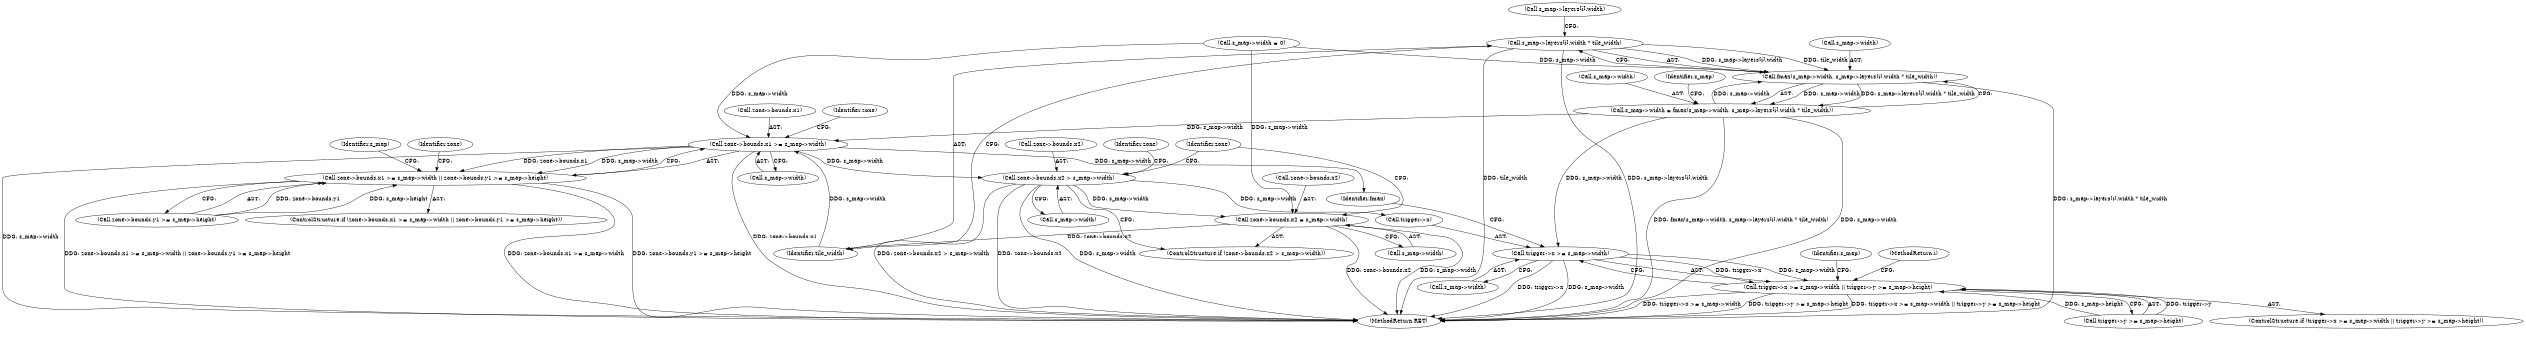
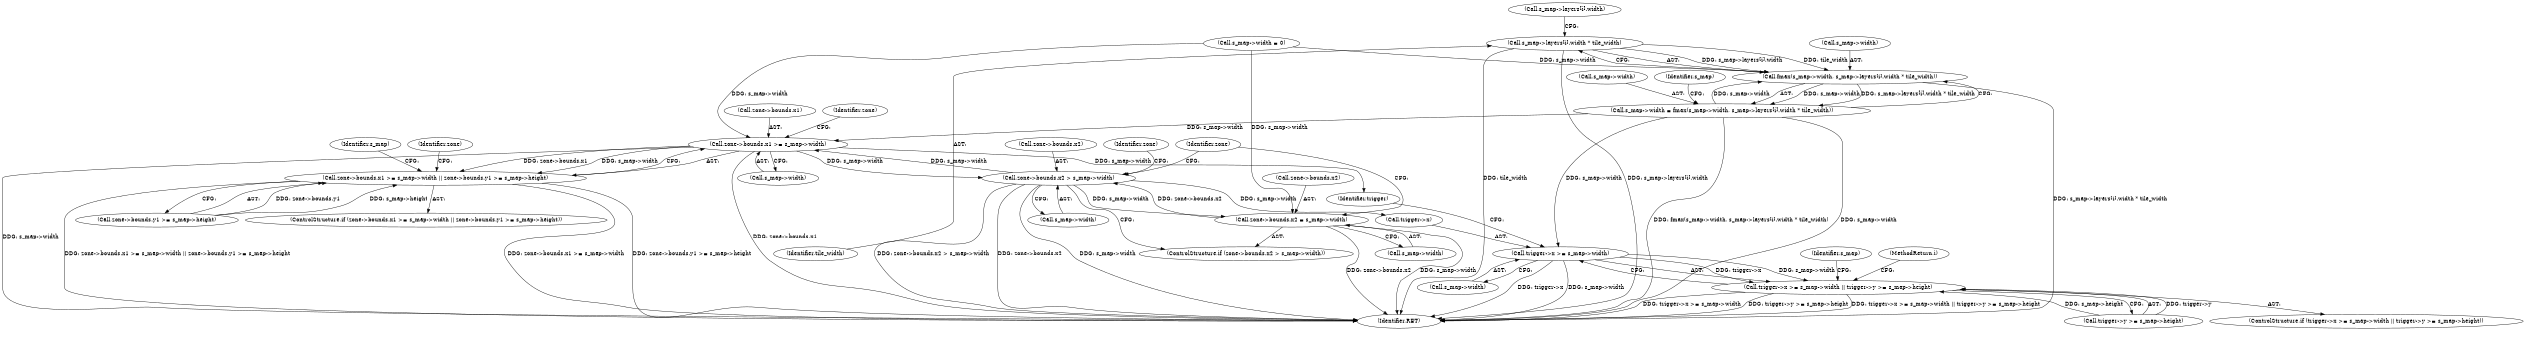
(1125, 85) -> none
(829, 194) -> (916, 162)
(1363, 199) -> (1363, 199)
(1040, 236) -> (1163, 209)
(1399, 321) -> (1399, 321)
